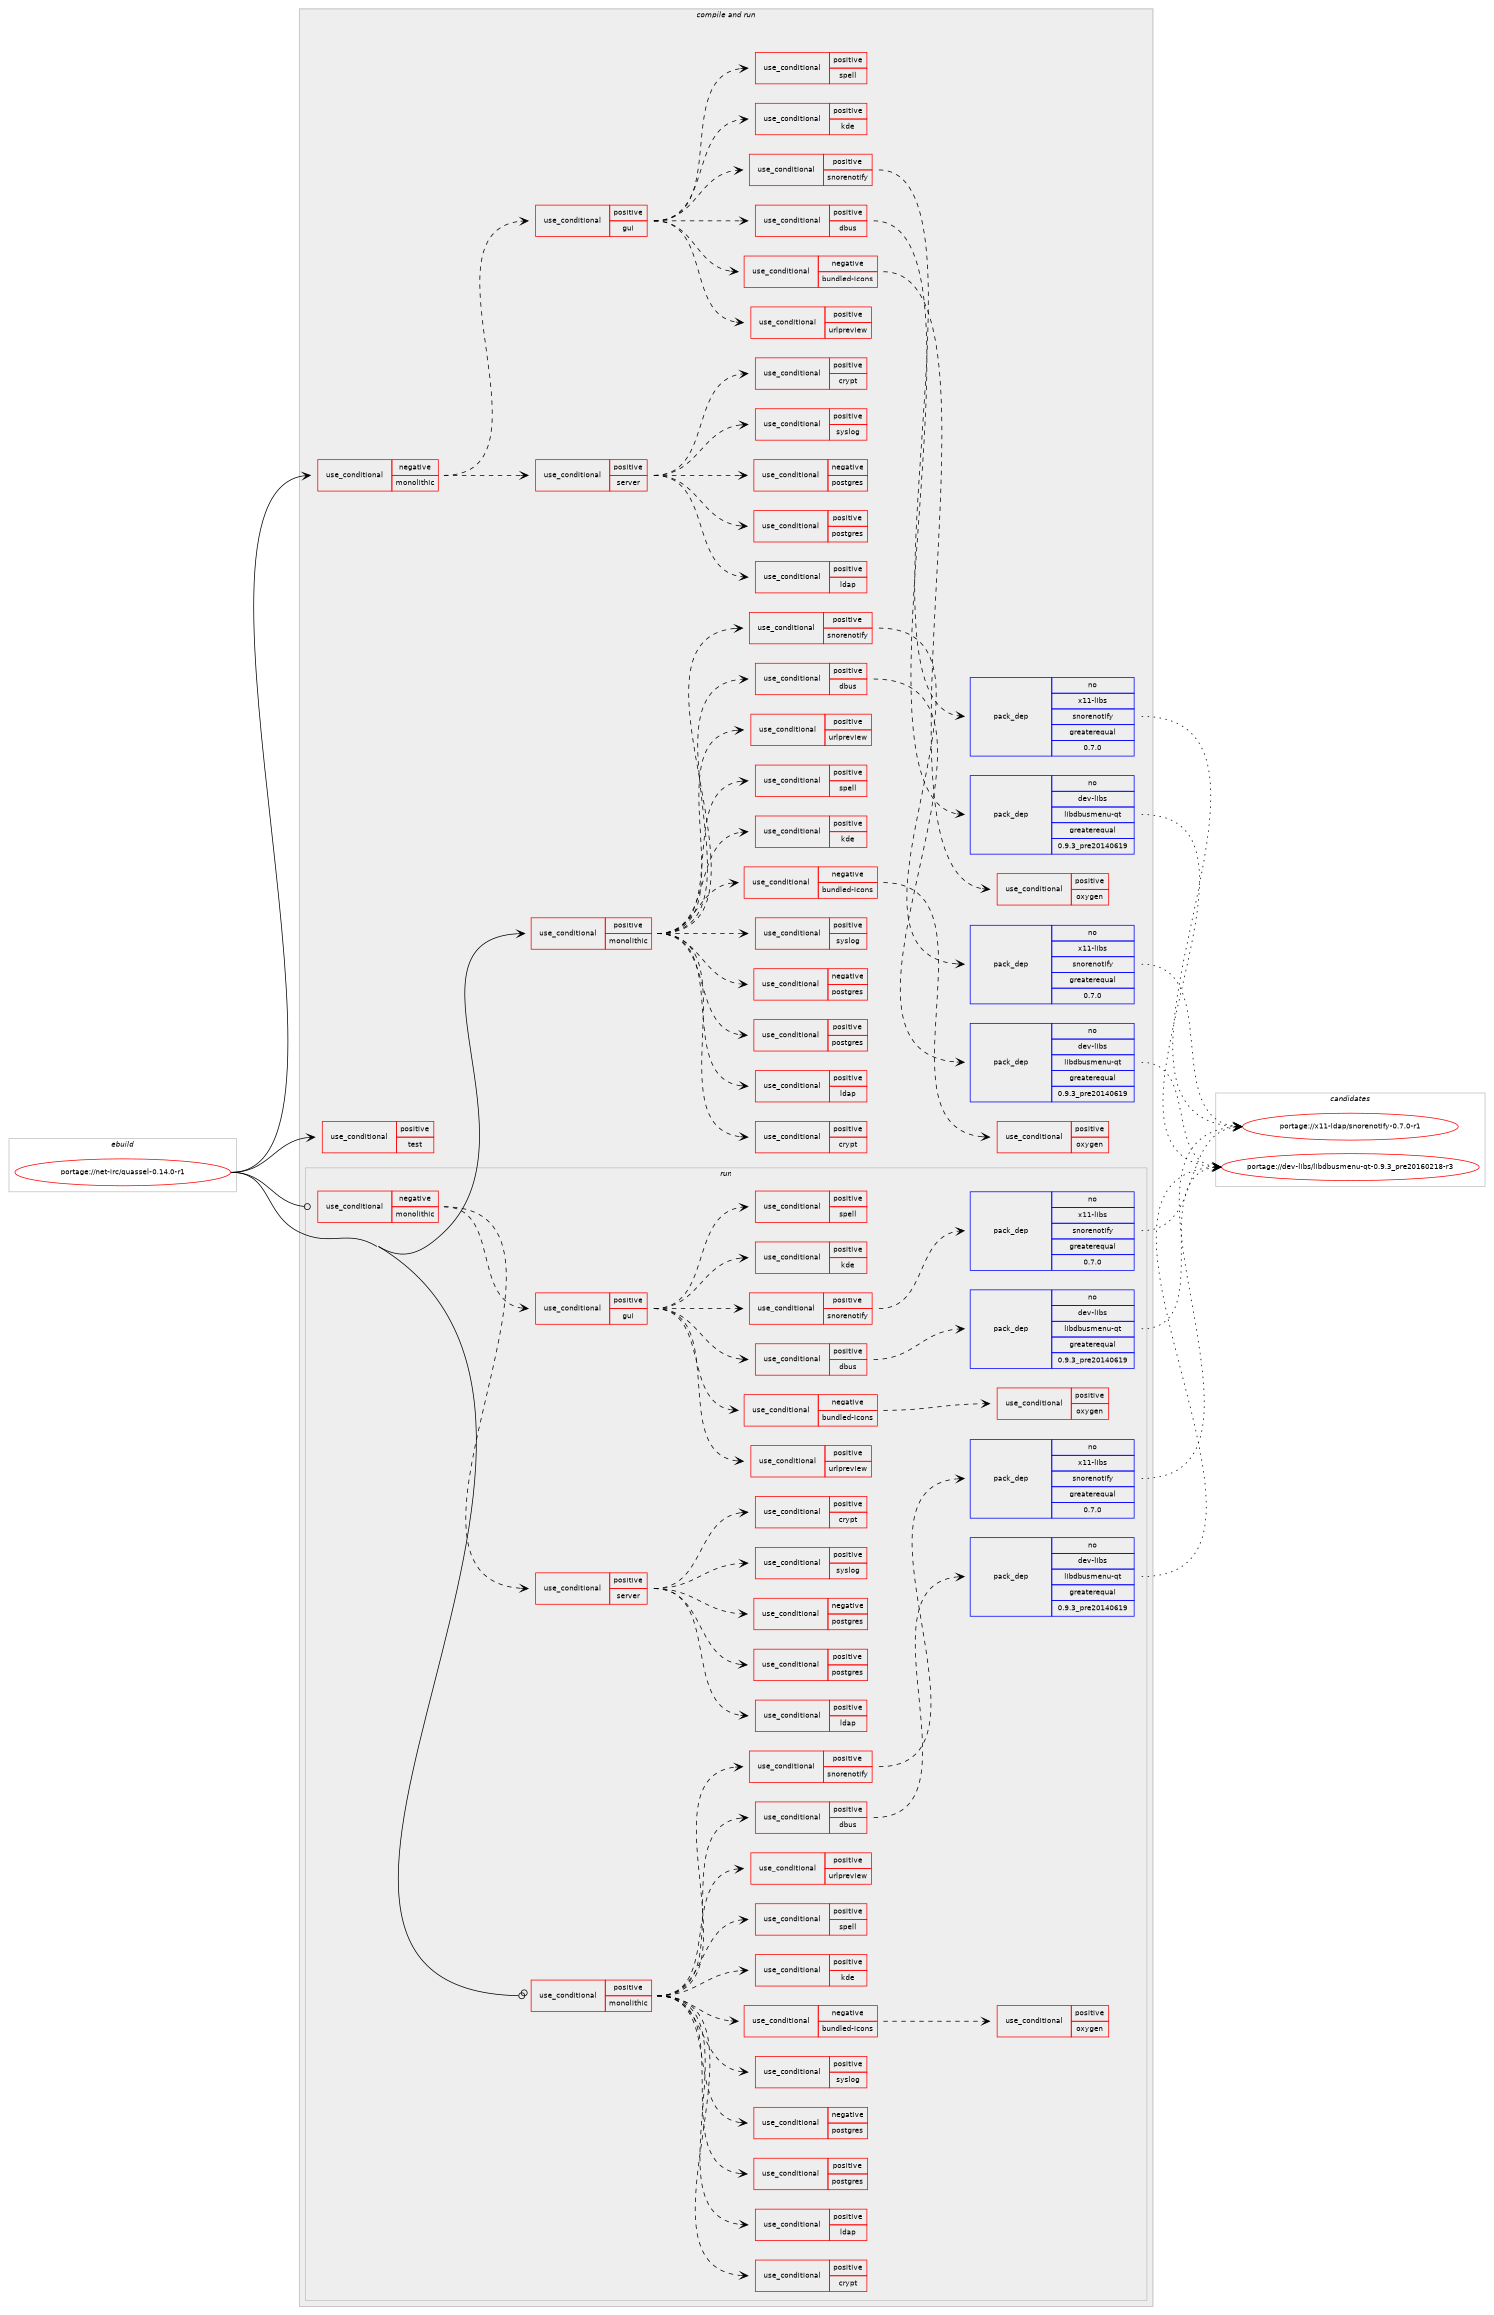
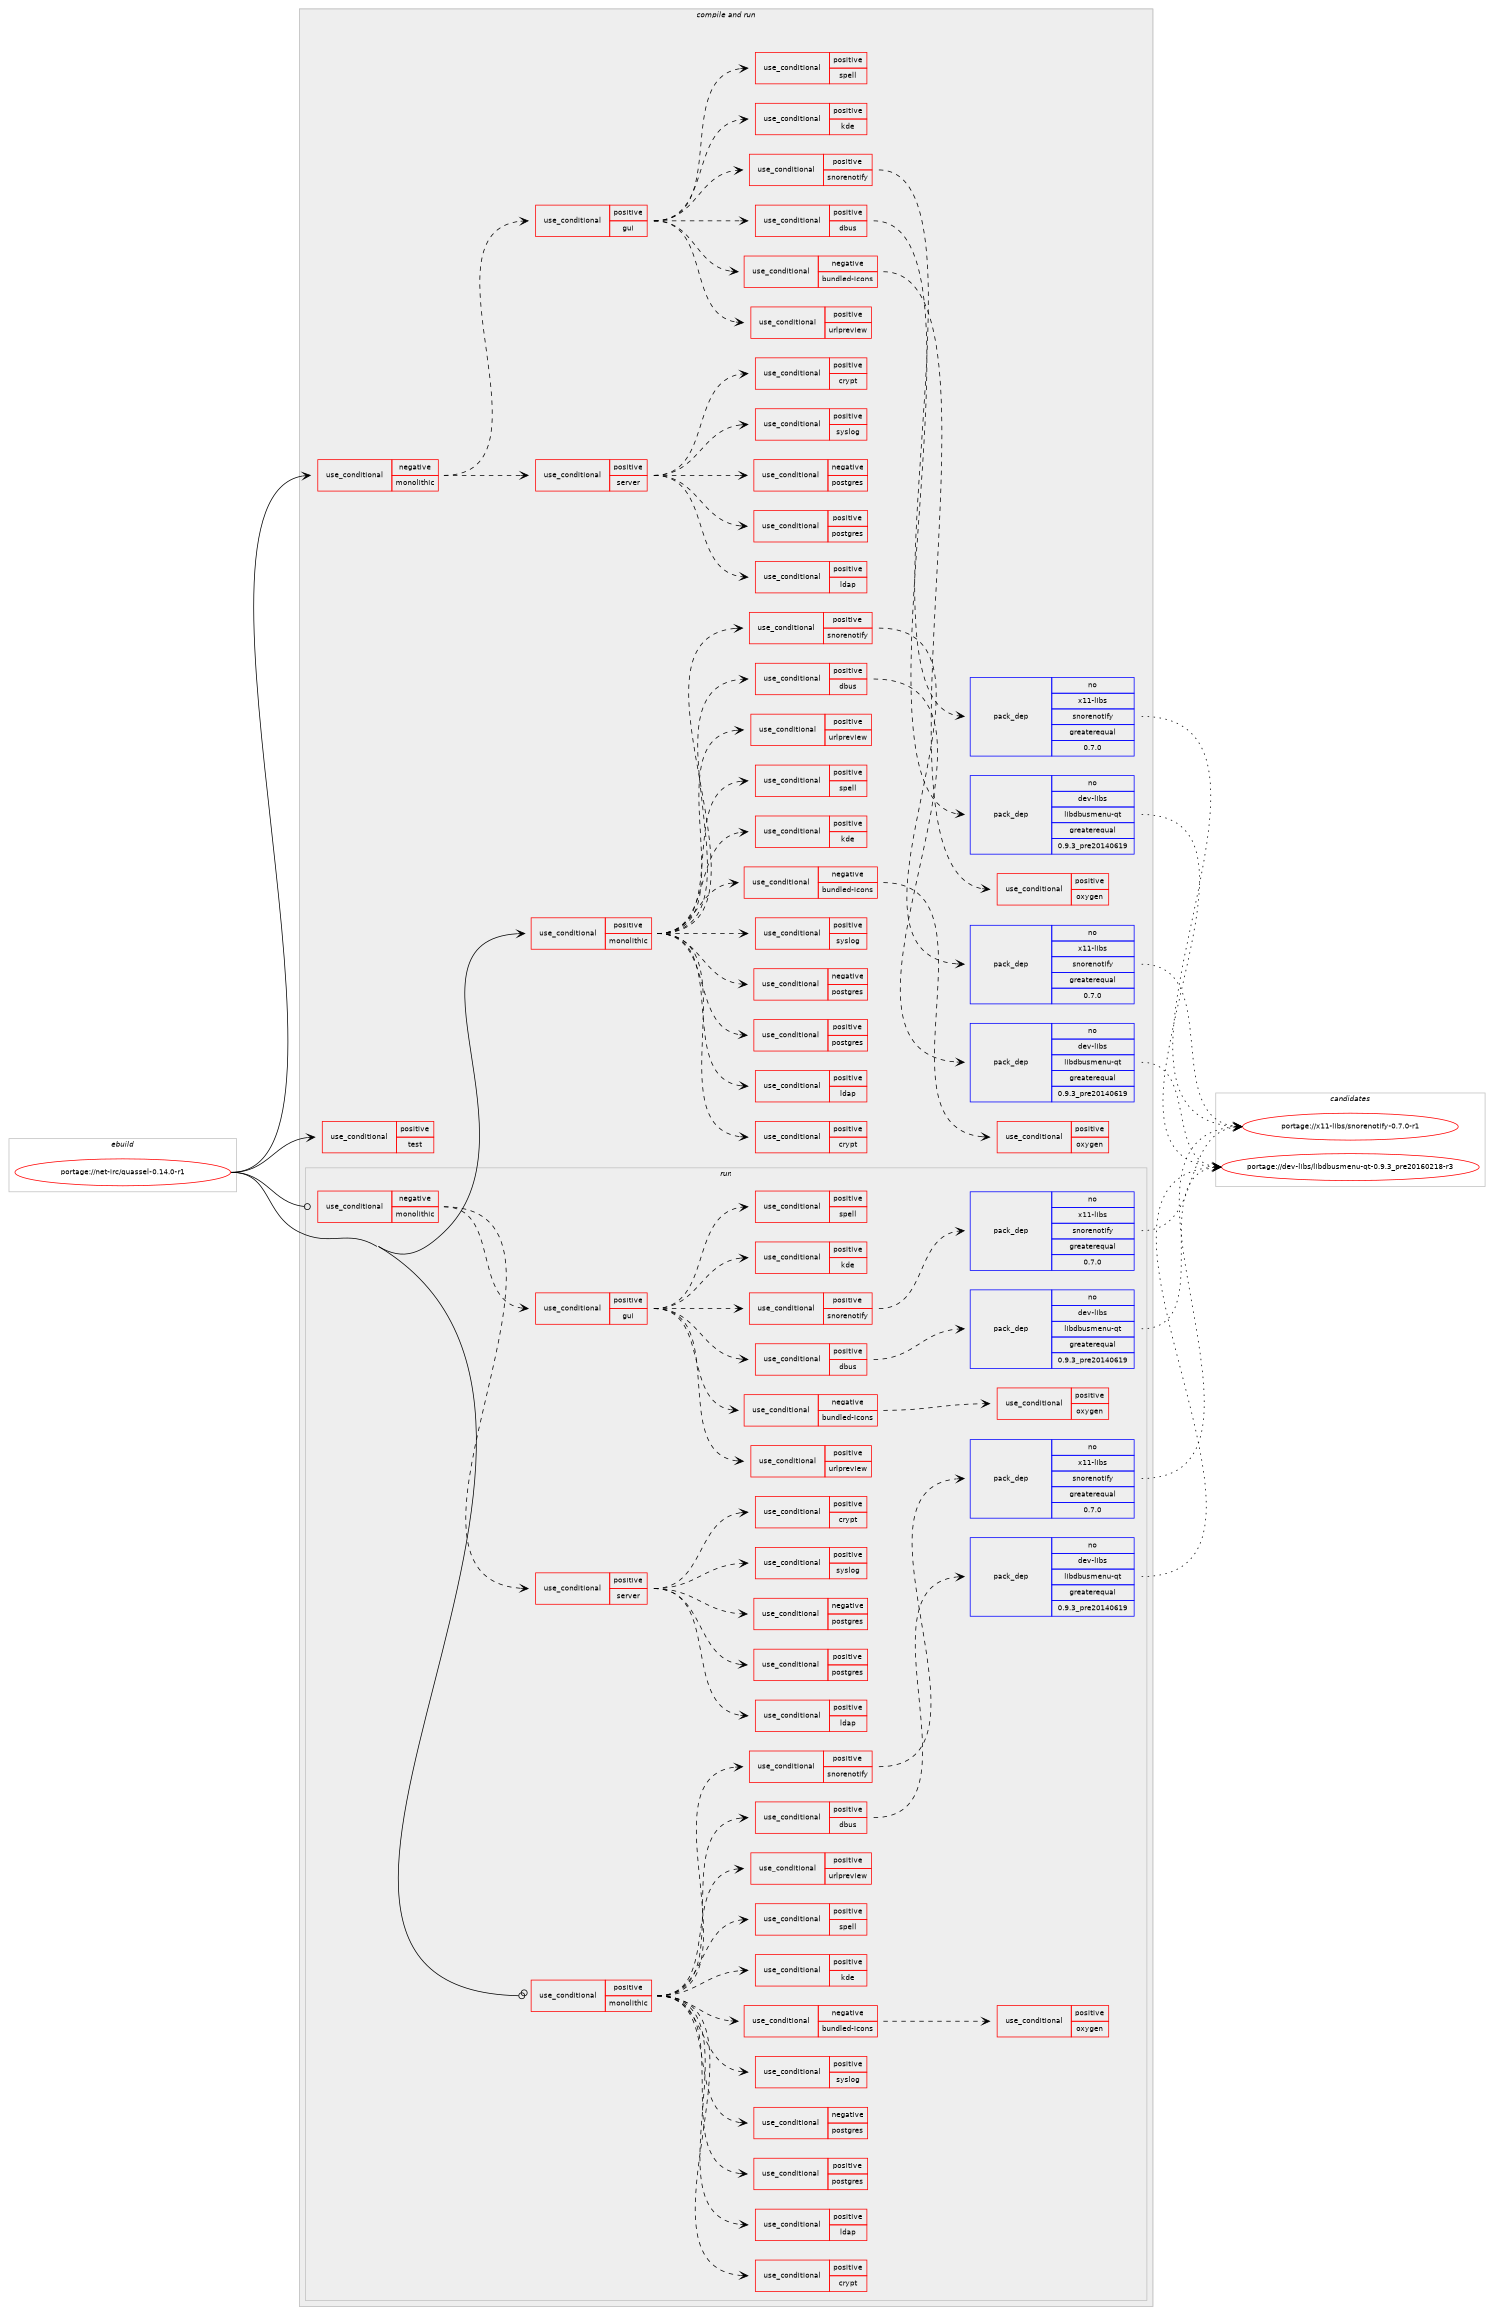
(1350, 1127) -> (1350, 1127)
